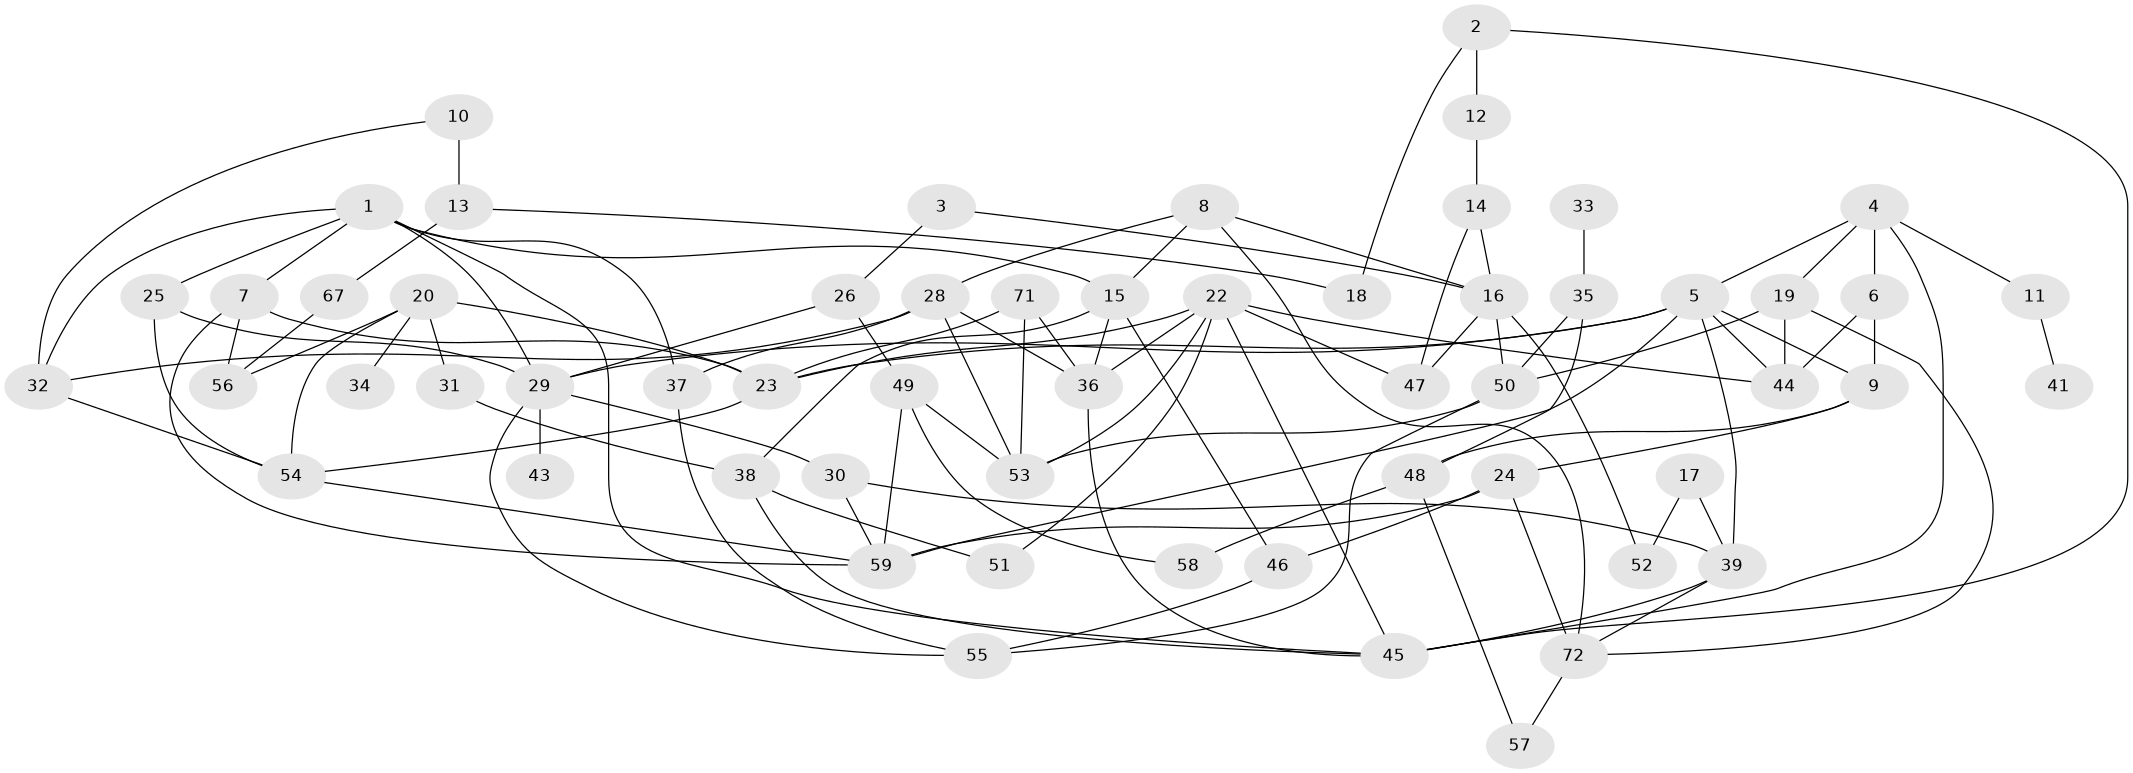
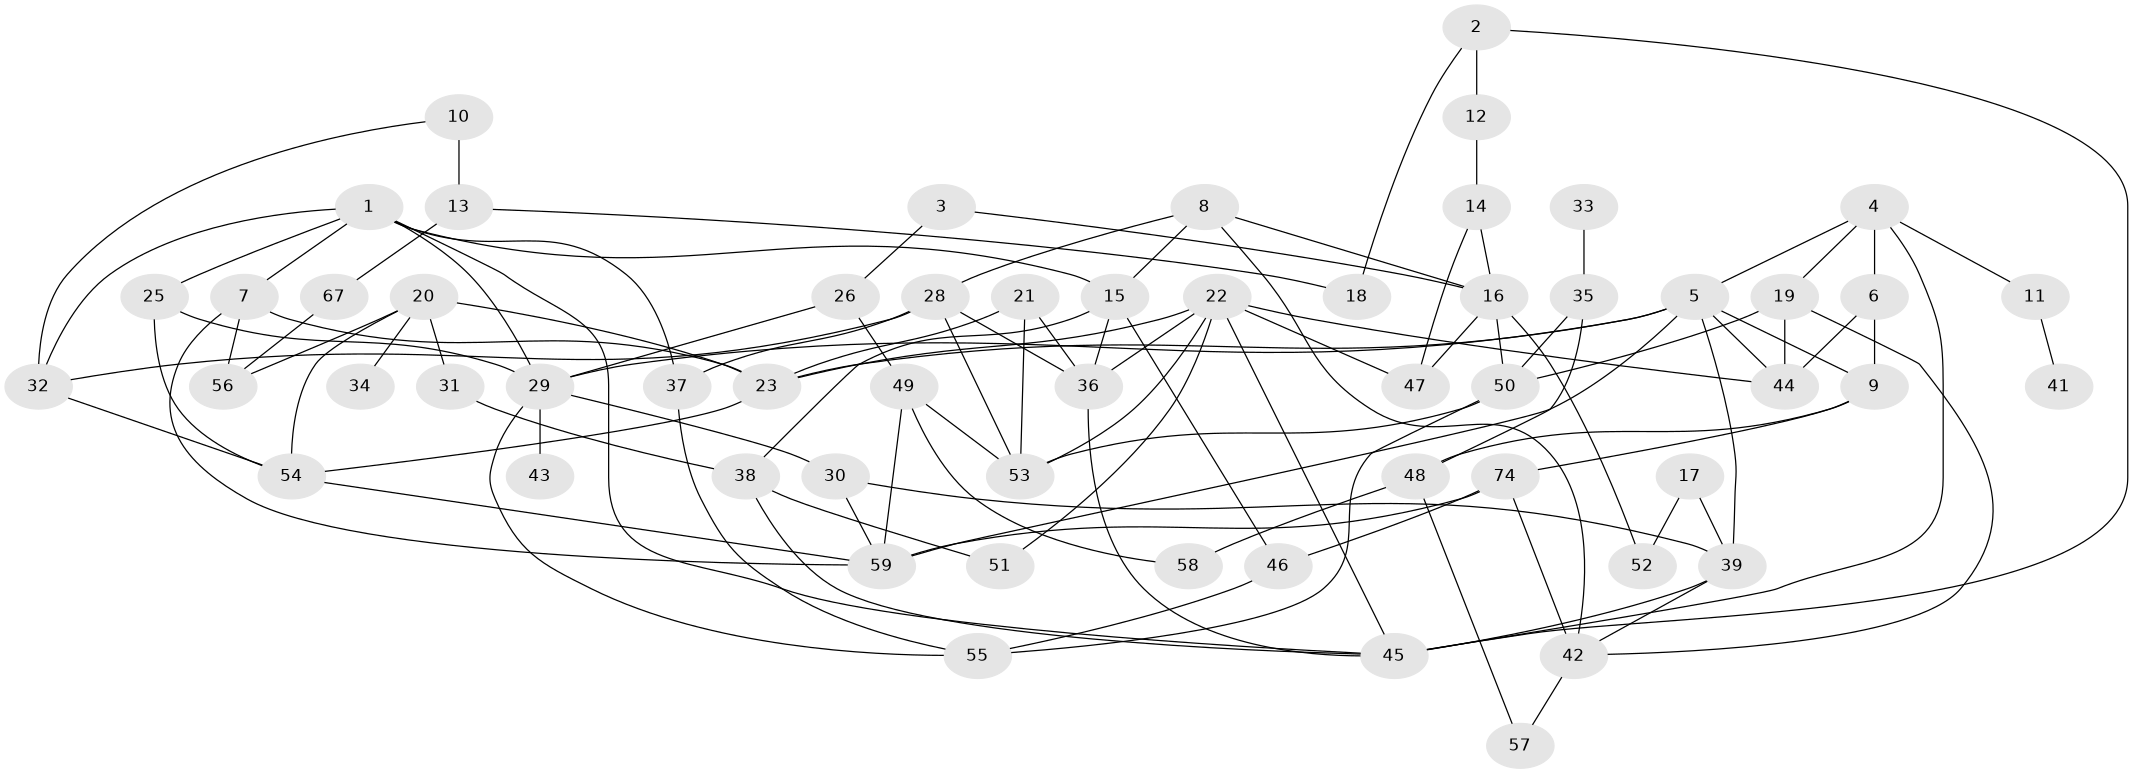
(1025, 297) -> (1025, 297)
(1505, 476) -> (1505, 476)
(1574, 656) -> (1574, 656)
